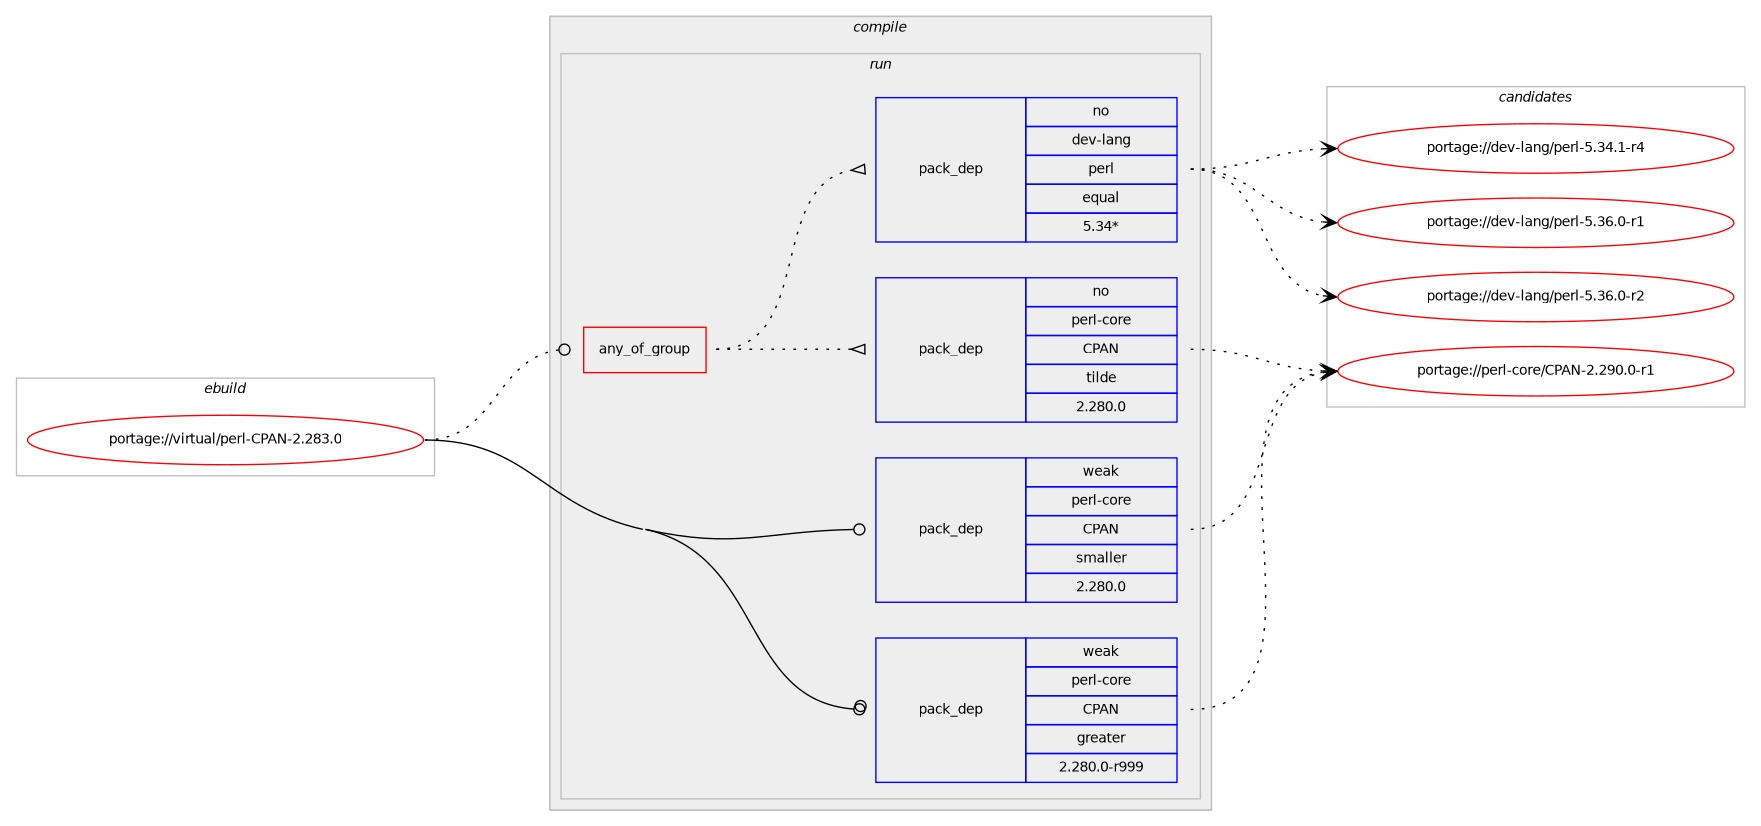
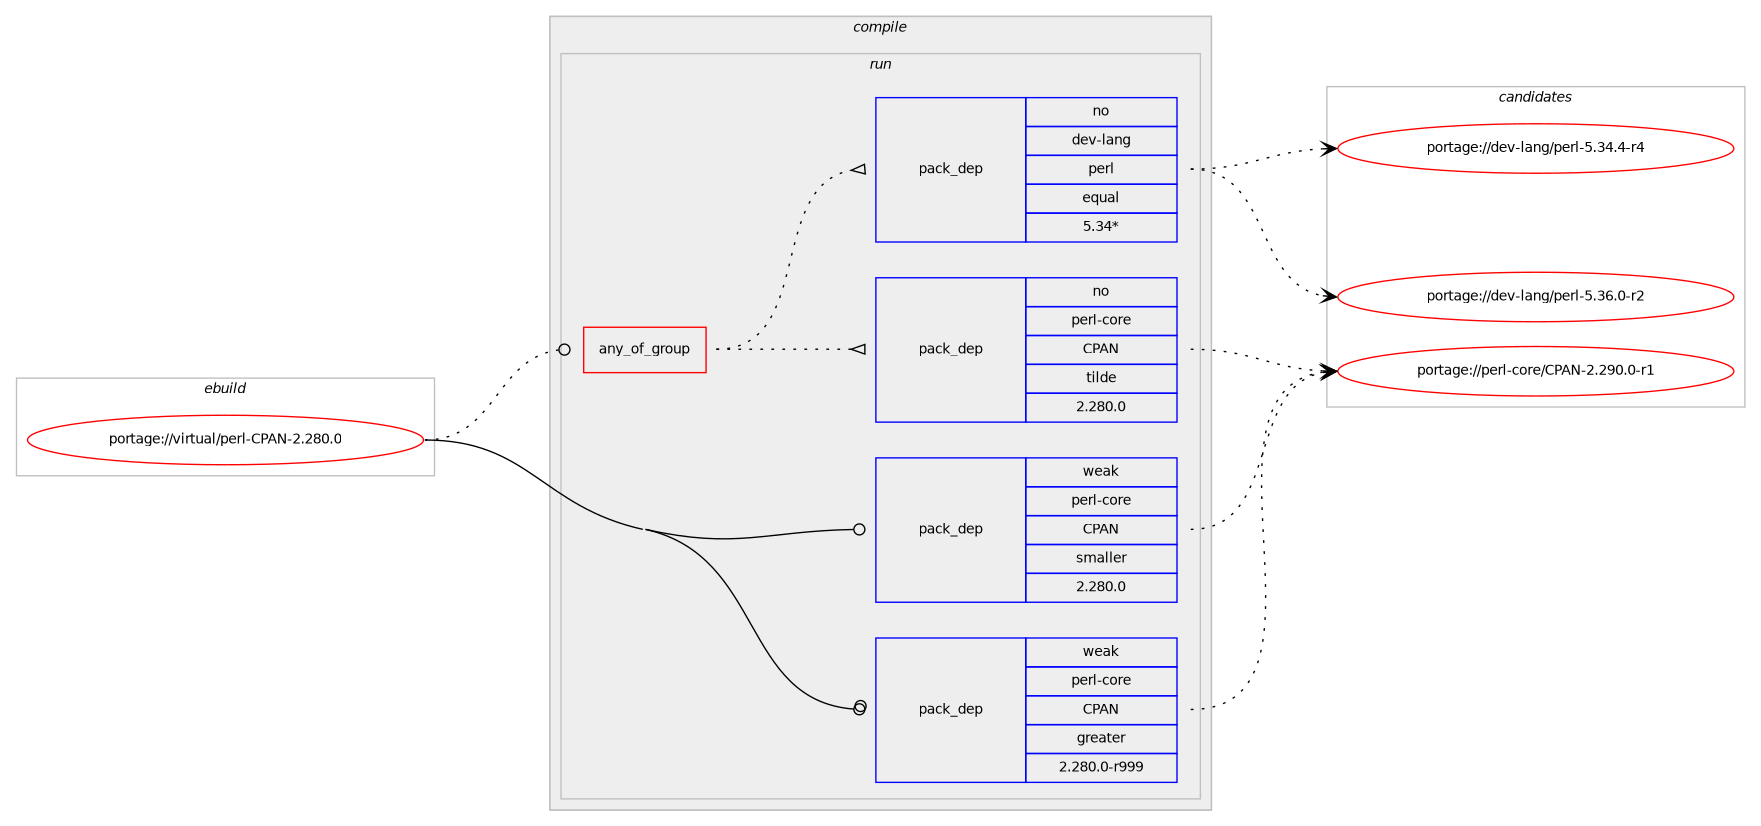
(1536, 148) -> (1536, 148)
(1536, 223) -> none
(226, 440) -> (226, 440)
